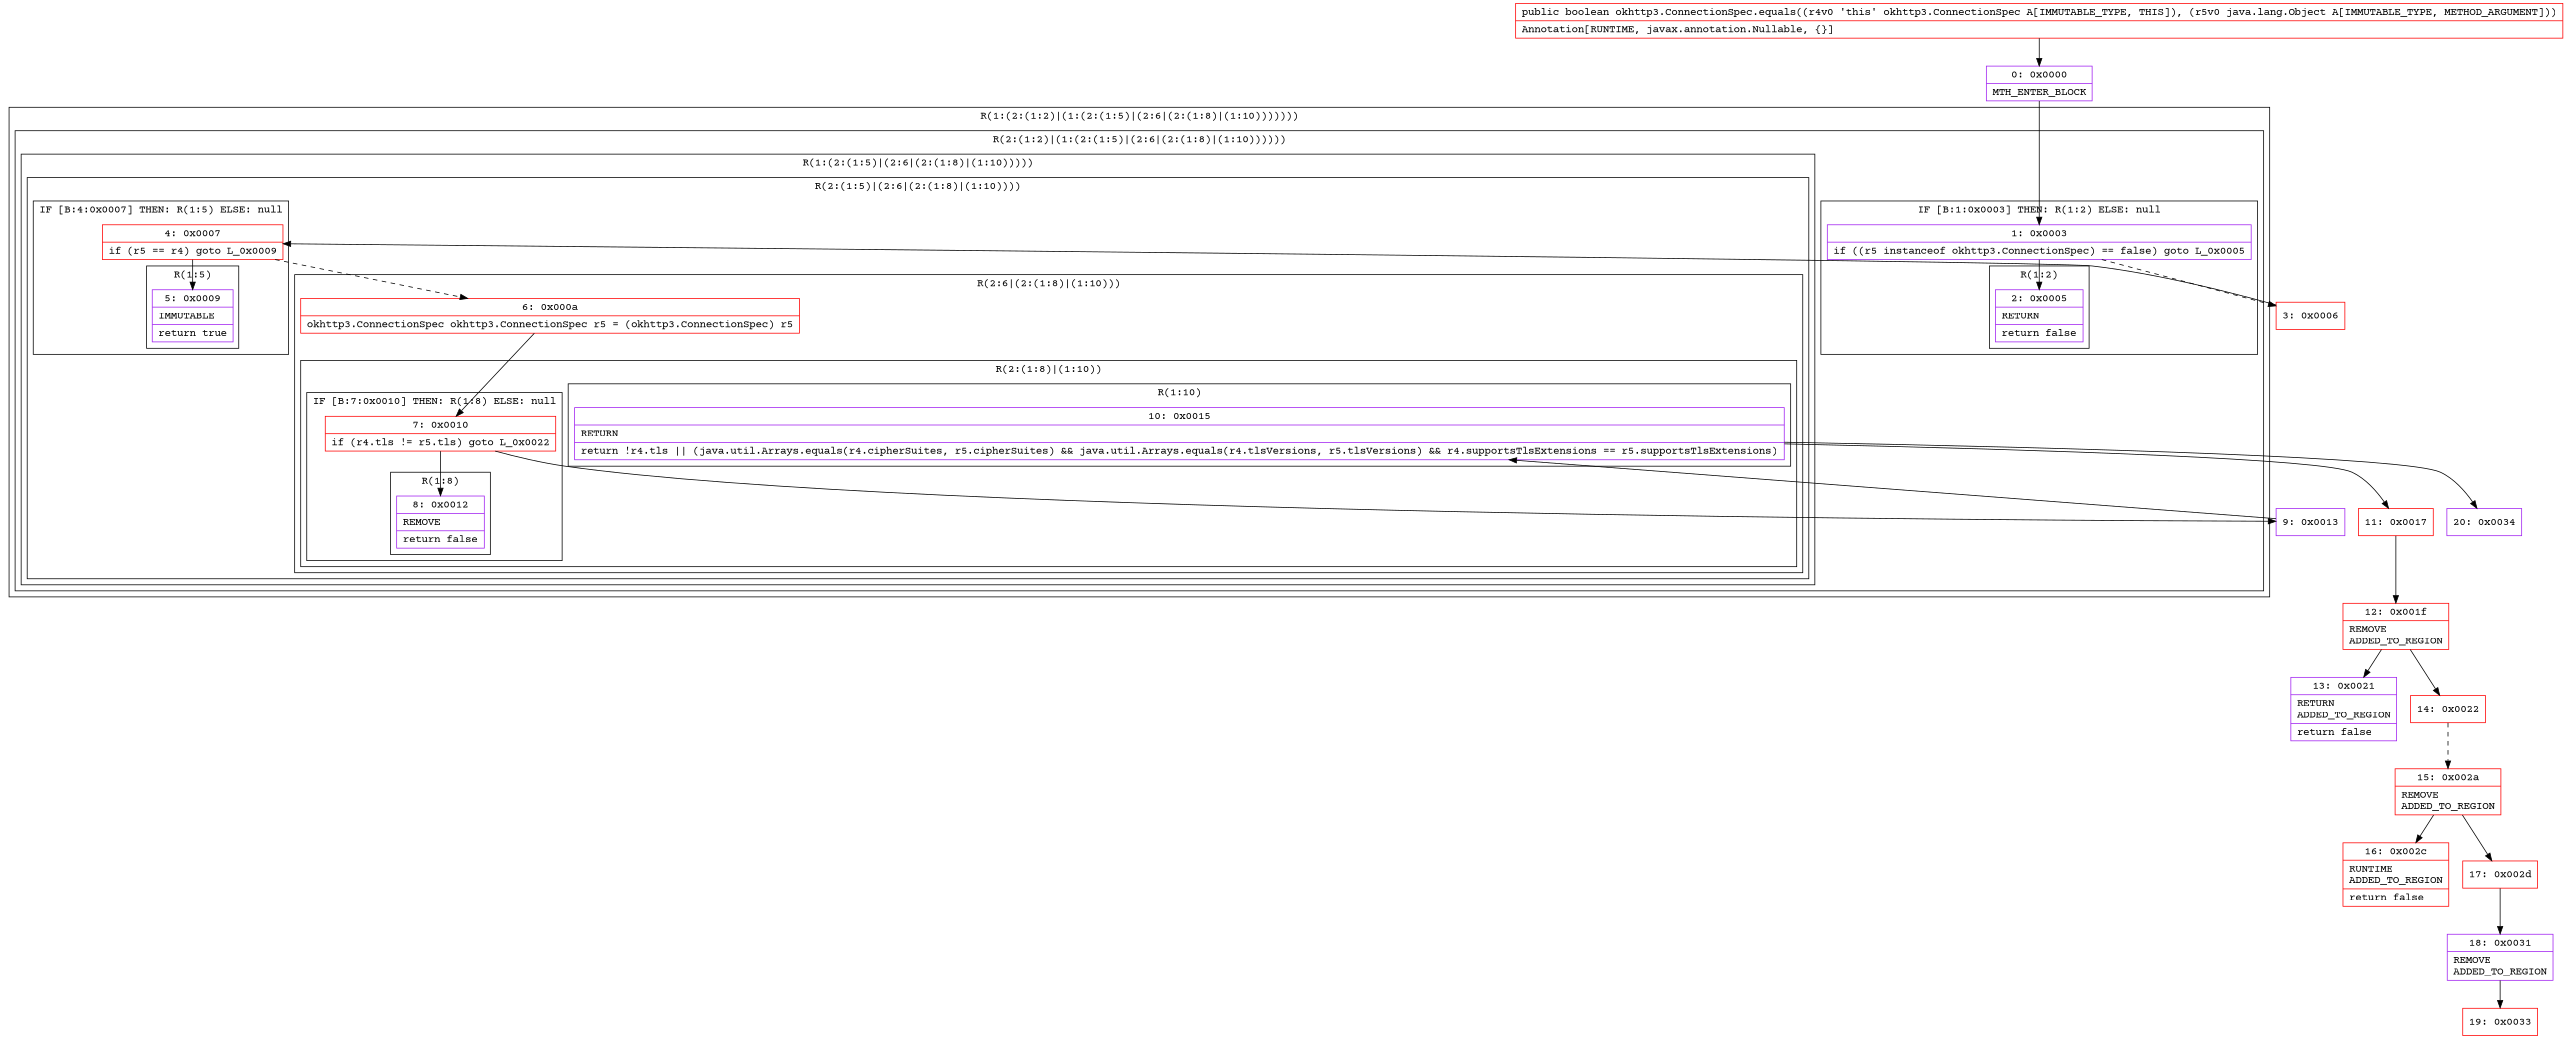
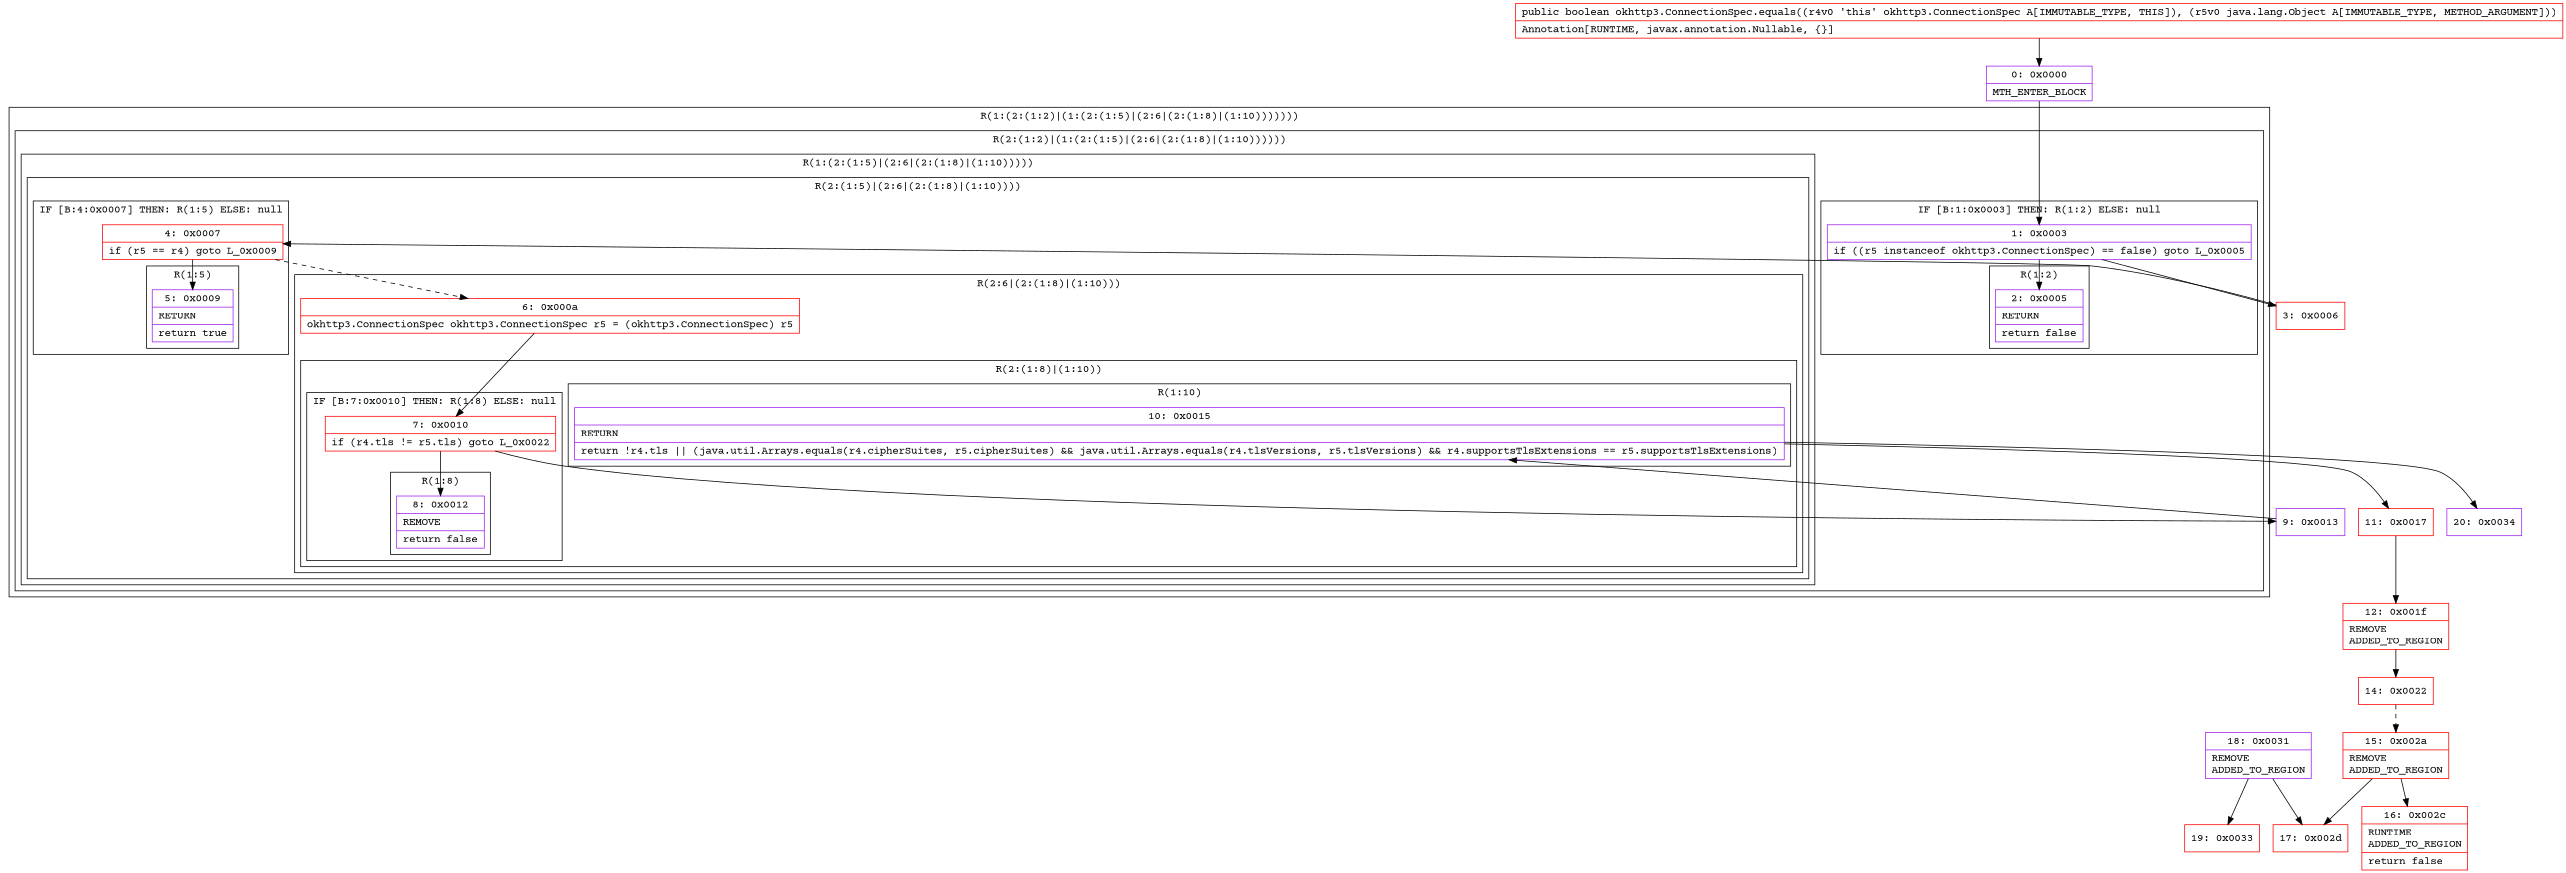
(2185, 282) -> (2185, 282)
(187, 315) -> (177, 315)
(2344, 709) -> none
(2500, 907) -> (2285, 798)
